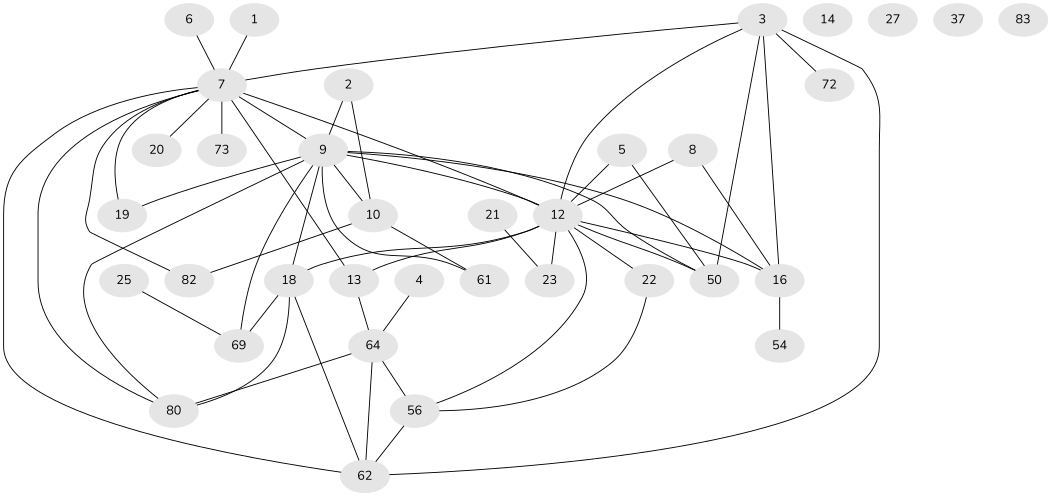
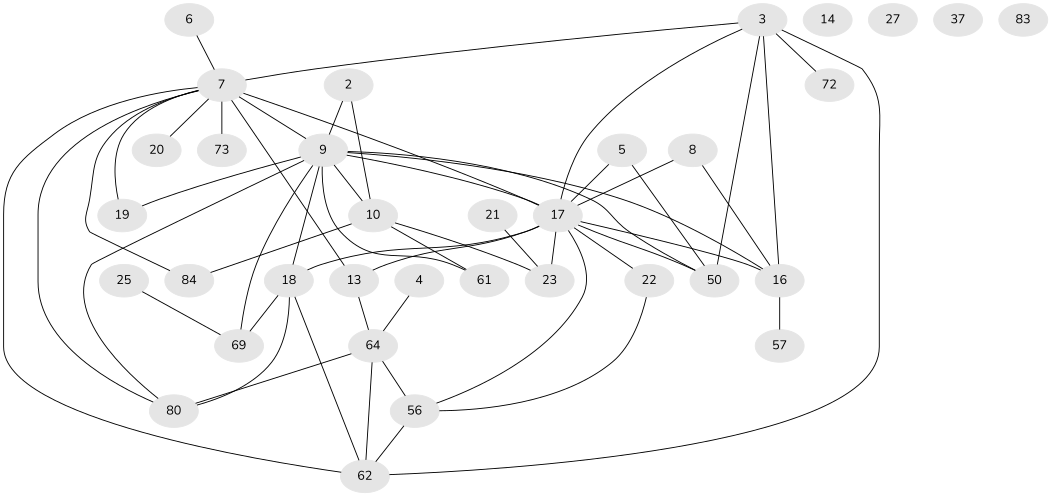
(254, 20) -> none
(558, 216) -> (558, 216)
none -> (450, 240)
(189, 281) -> (189, 281)
(780, 346) -> (780, 346)
